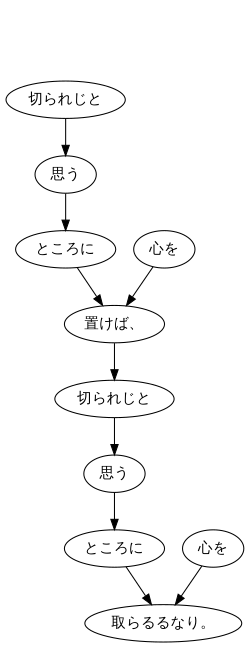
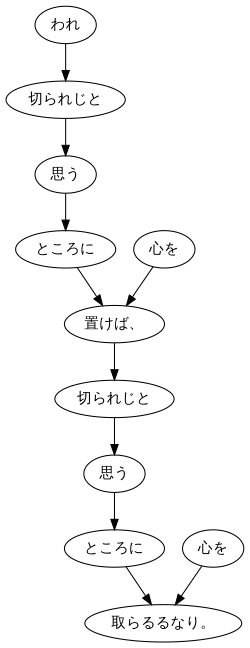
none -> (66, 25)
